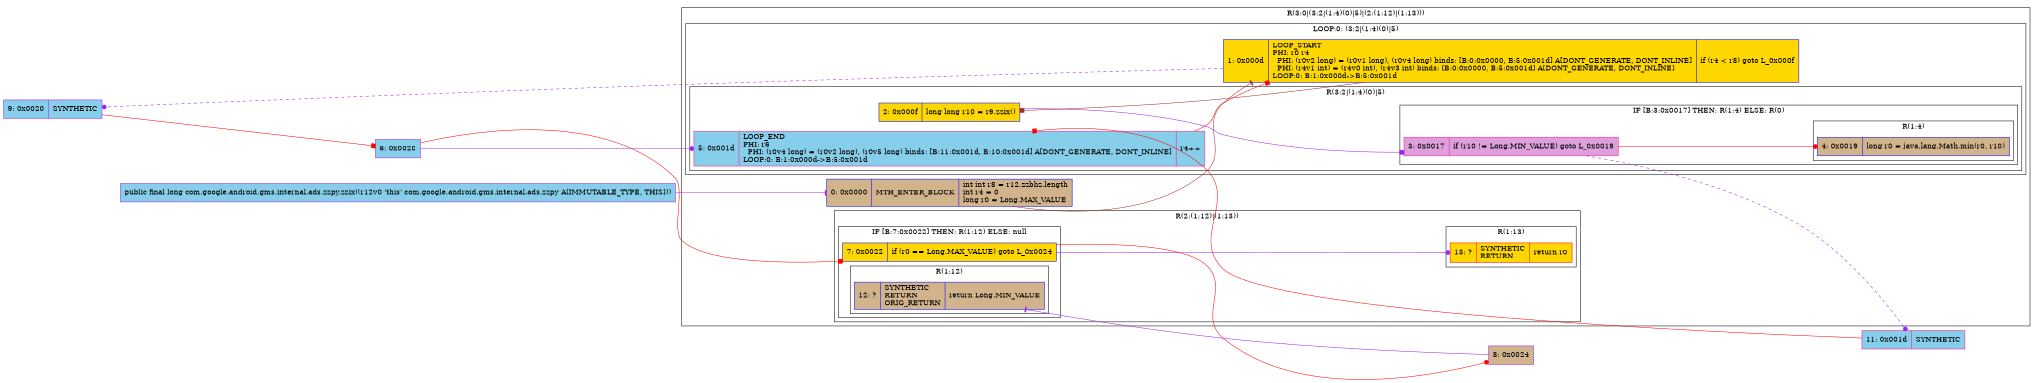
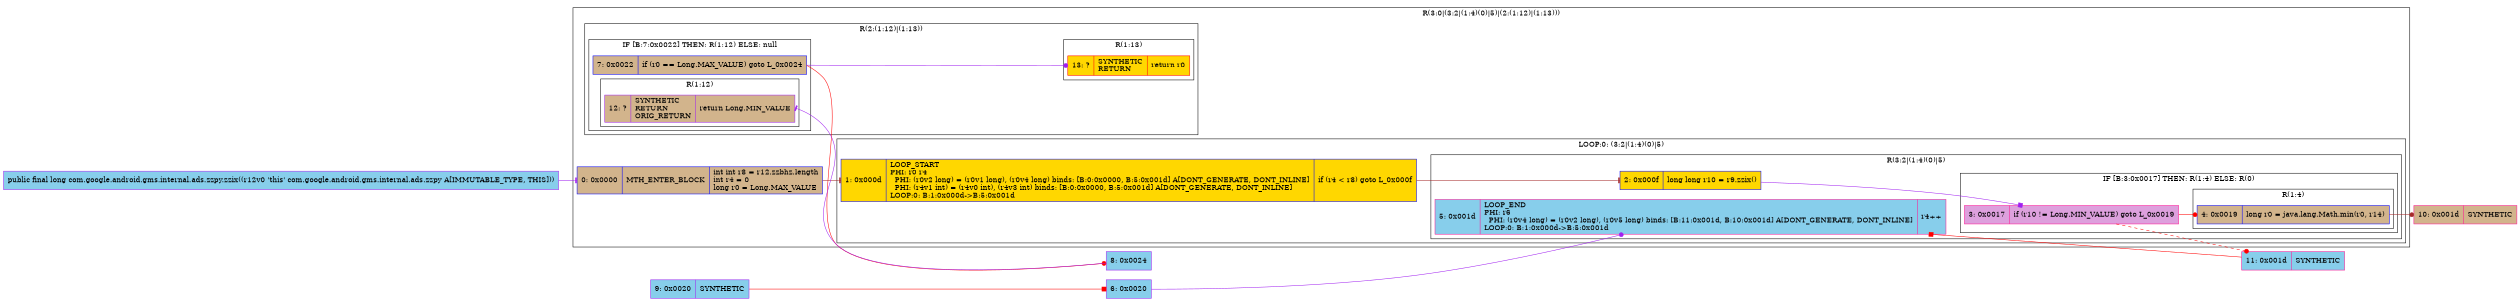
(665, 85) -> none
(1242, 93) -> none
(1195, 101) -> (1517, 180)
(1936, 146) -> (2316, 214)
(658, 165) -> none
(1765, 207) -> (2180, 237)
none -> (2465, 215)
(949, 252) -> (700, 65)
(949, 296) -> (700, 109)
(1511, 355) -> (1129, 261)
